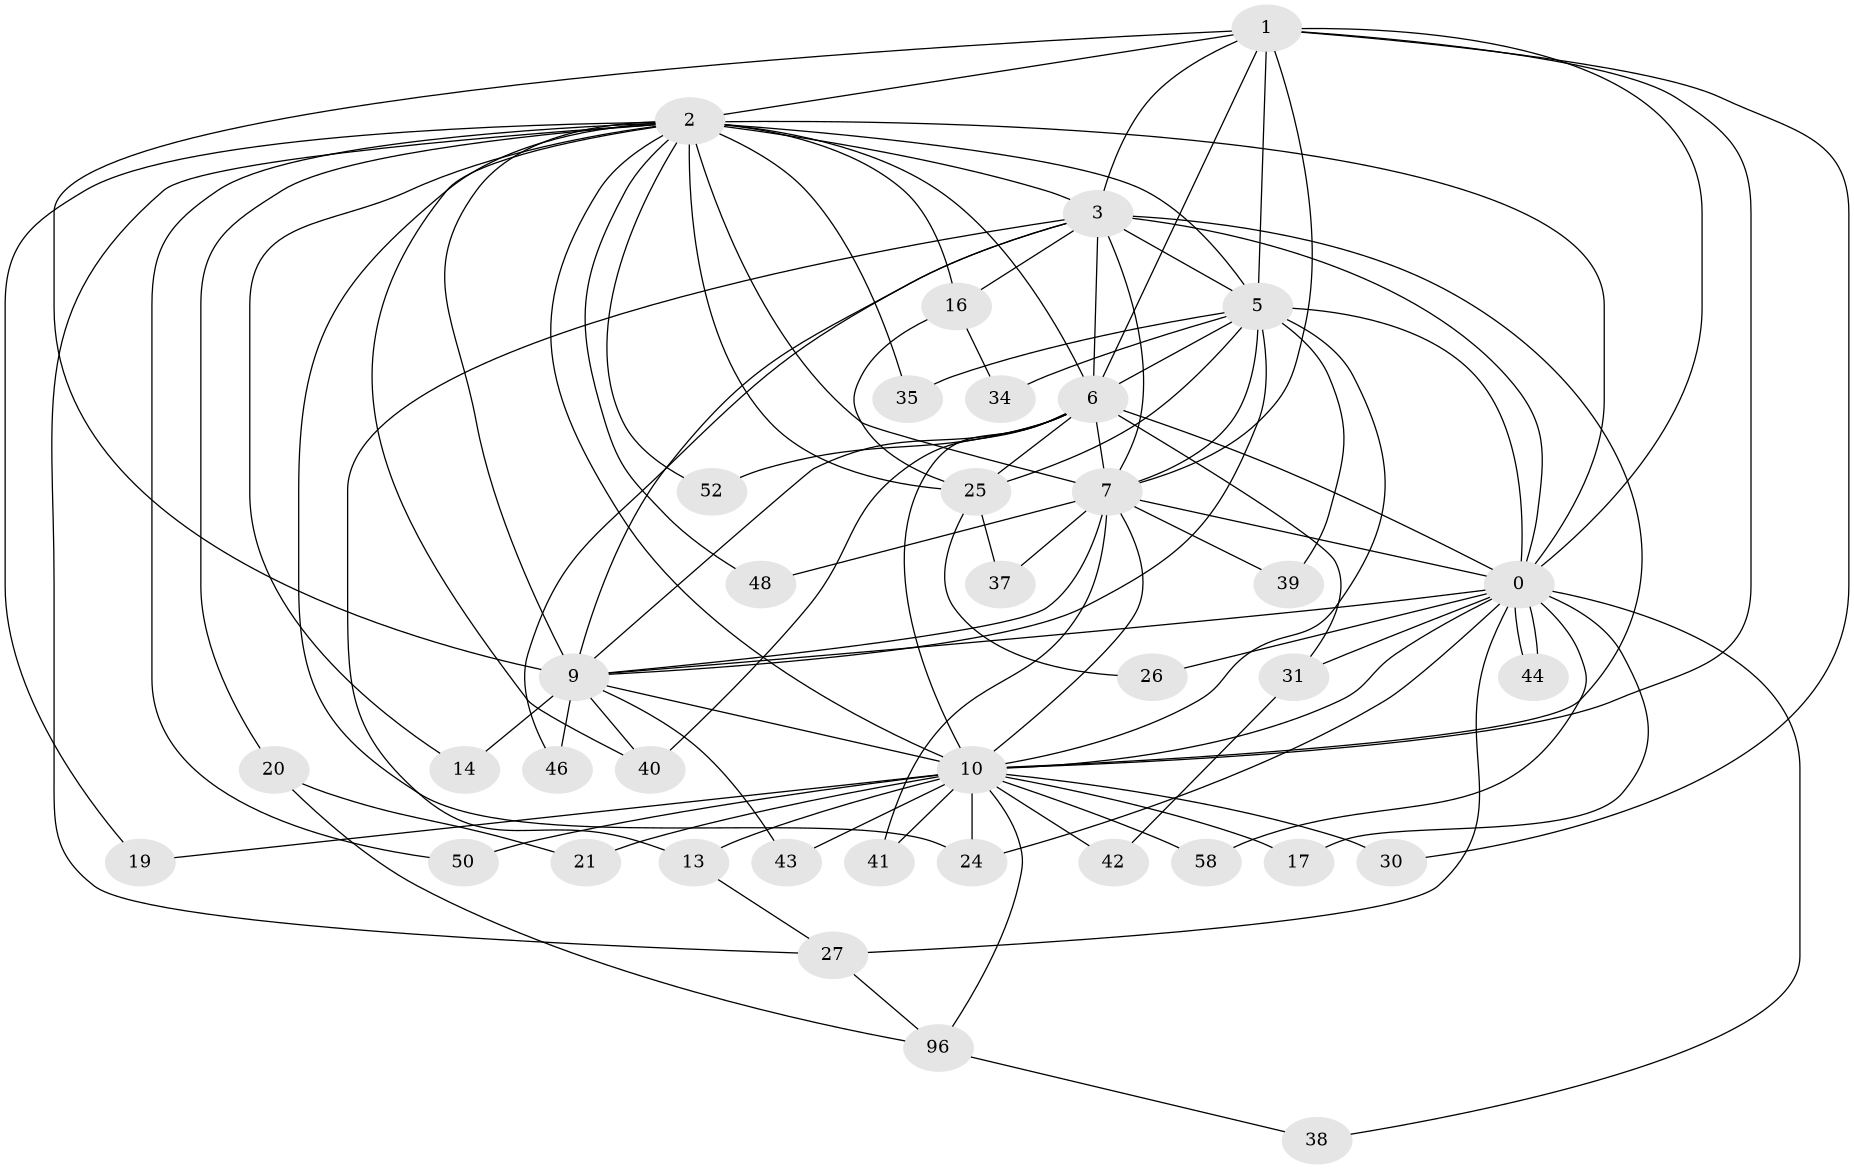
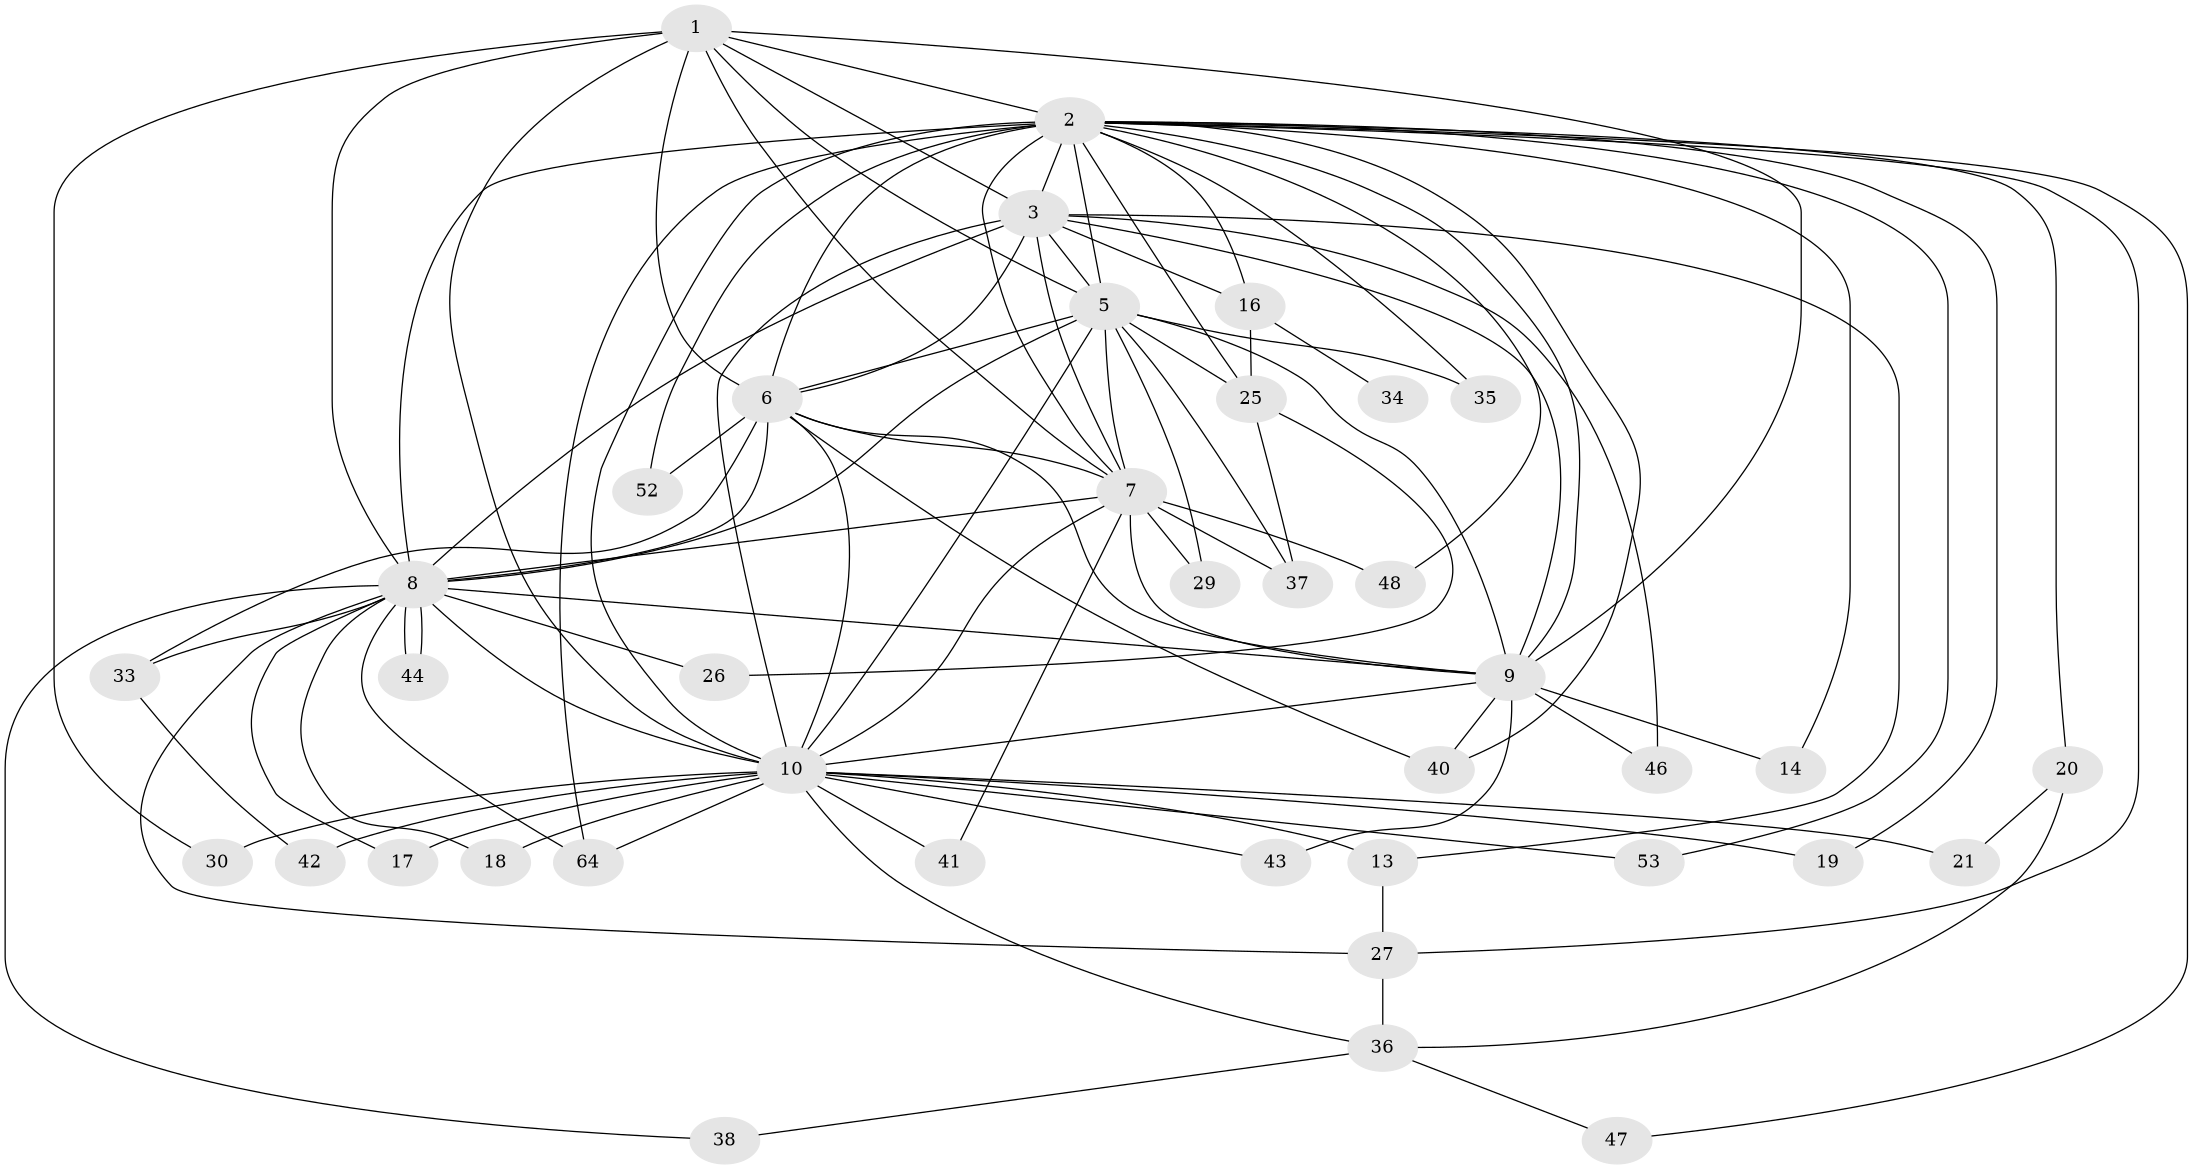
(1126, 347) -> (1209, 441)
(1034, 446) -> none
(1289, 585) -> (1205, 585)
(1519, 585) -> (413, 585)
(1294, 677) -> (125, 677)
(464, 863) -> (1649, 863)
(972, 863) -> (588, 863)
(1206, 863) -> (496, 863)
(939, 1048) -> (1383, 1048)
none -> (1617, 1141)
